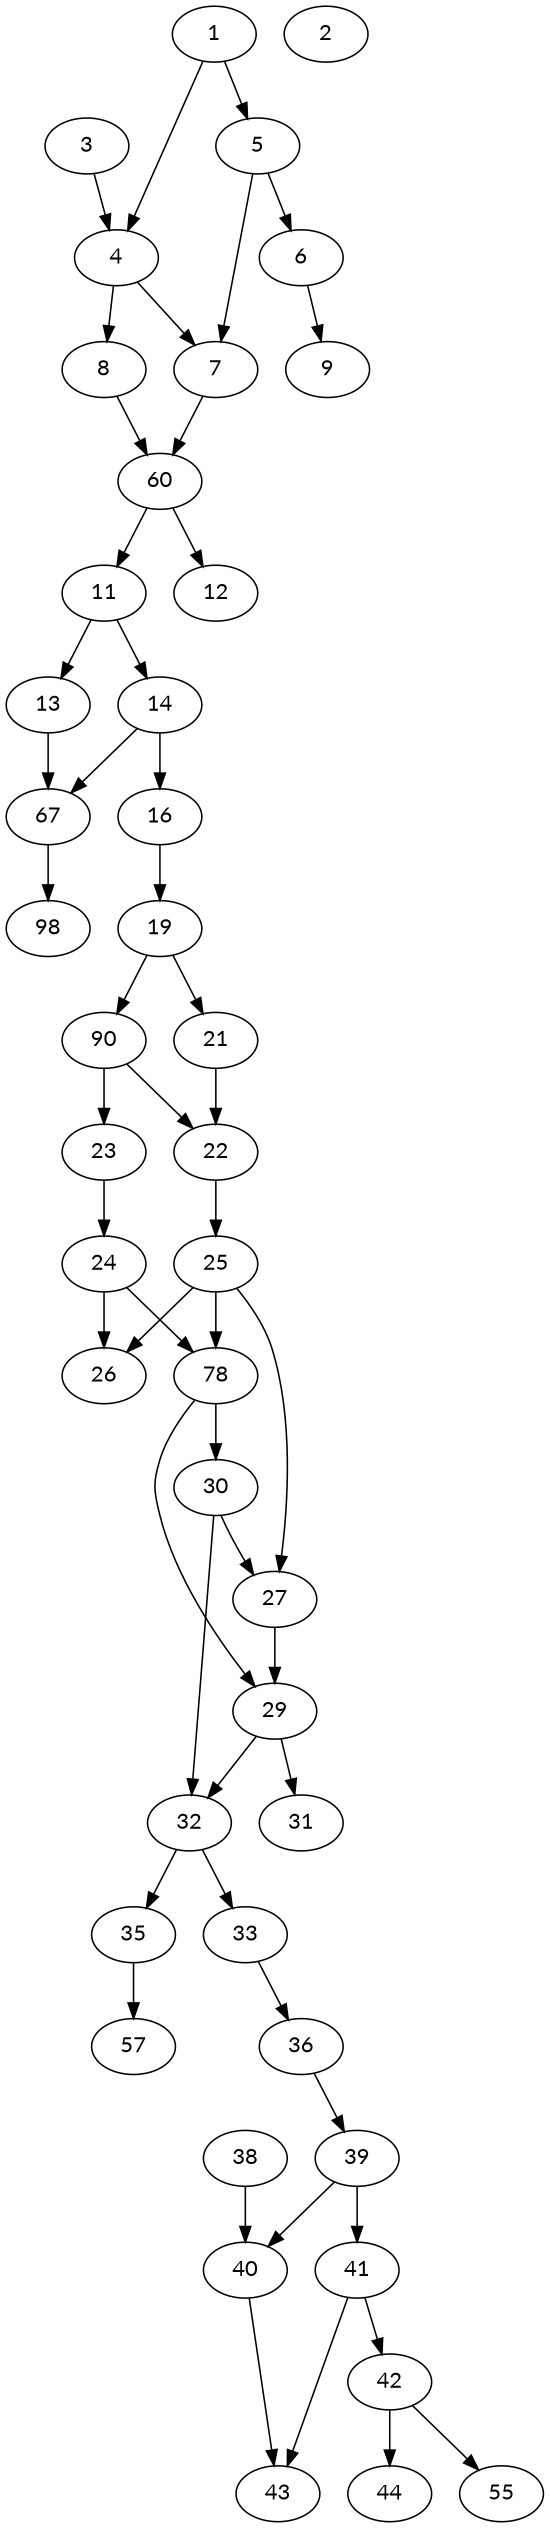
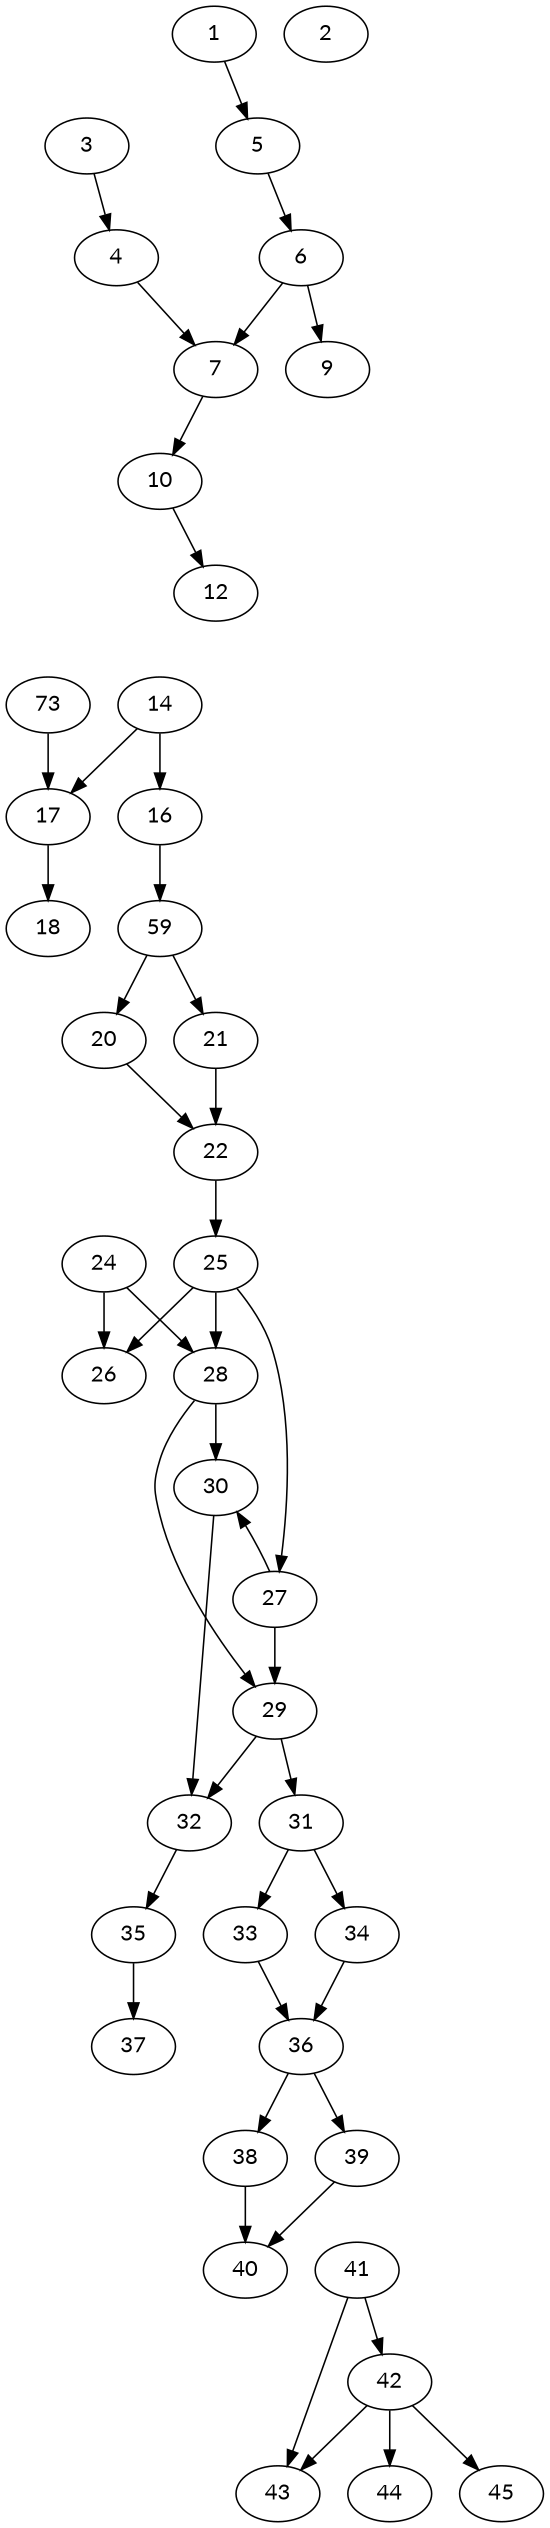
(169, 139) -> none
(238, 250) -> (263, 308)
(104, 370) -> none
(160, 481) -> (160, 481)
(104, 593) -> none
(48, 705) -> (48, 705)
(48, 817) -> (48, 817)
(48, 929) -> (48, 929)
(160, 929) -> (160, 929)
(104, 1040) -> (104, 1040)
(104, 1152) -> none
(216, 1376) -> (216, 1376)
(232, 1539) -> (258, 1548)
(214, 1872) -> (277, 1872)
none -> (357, 1935)
(134, 2047) -> (134, 2047)
none -> (277, 2096)
(357, 2207) -> none
(260, 2374) -> (340, 2432)
(502, 2494) -> (502, 2494)
